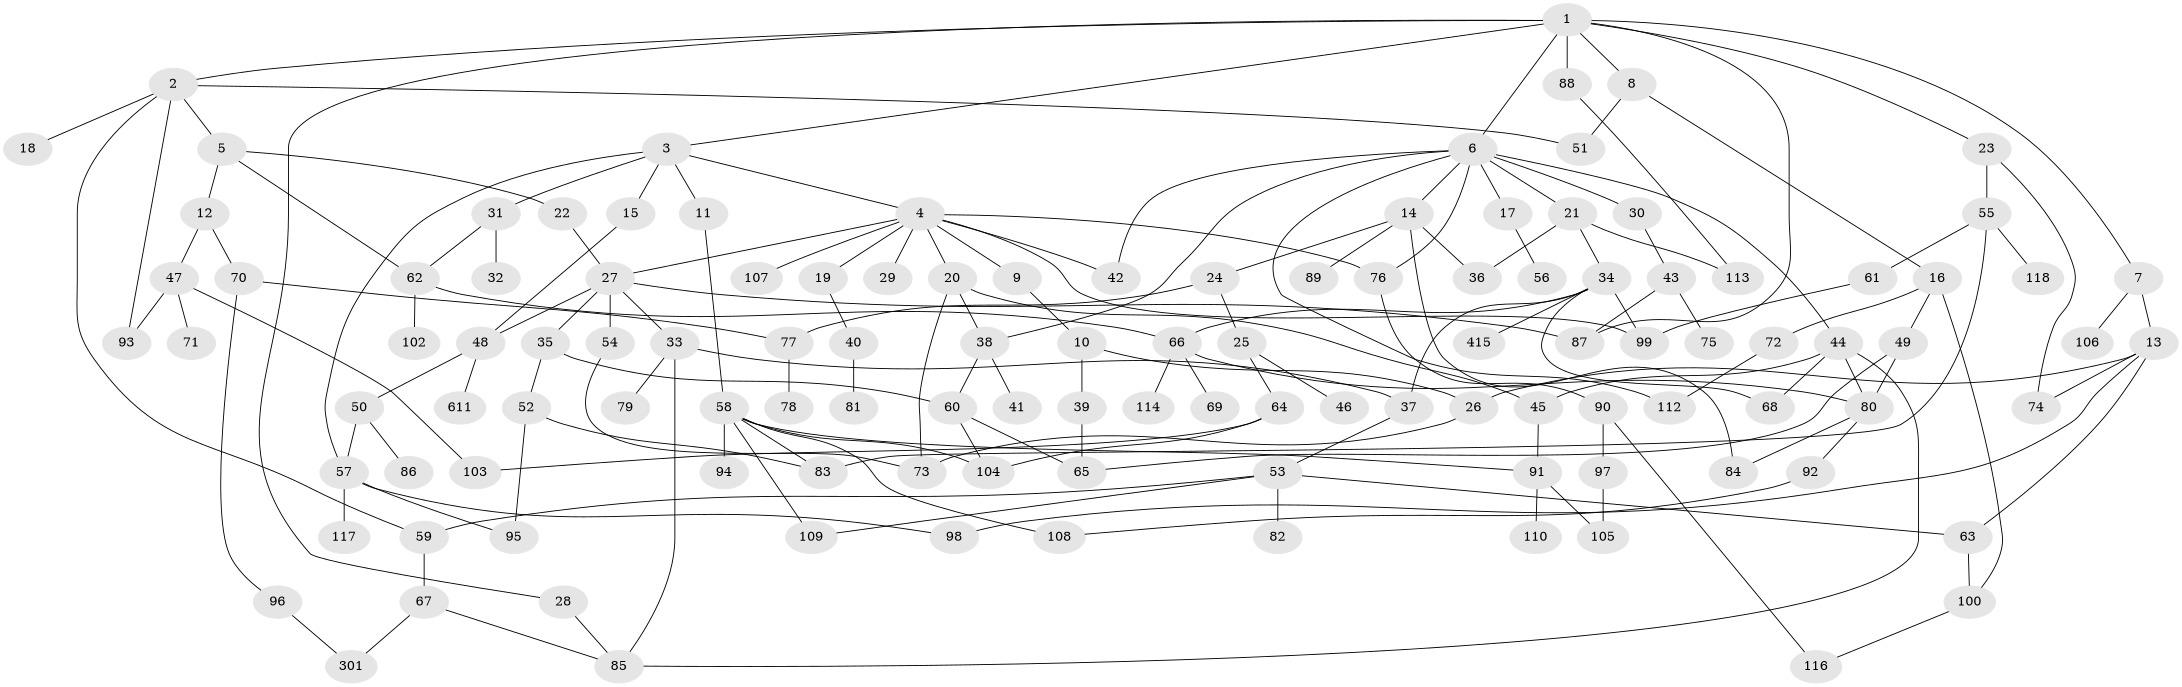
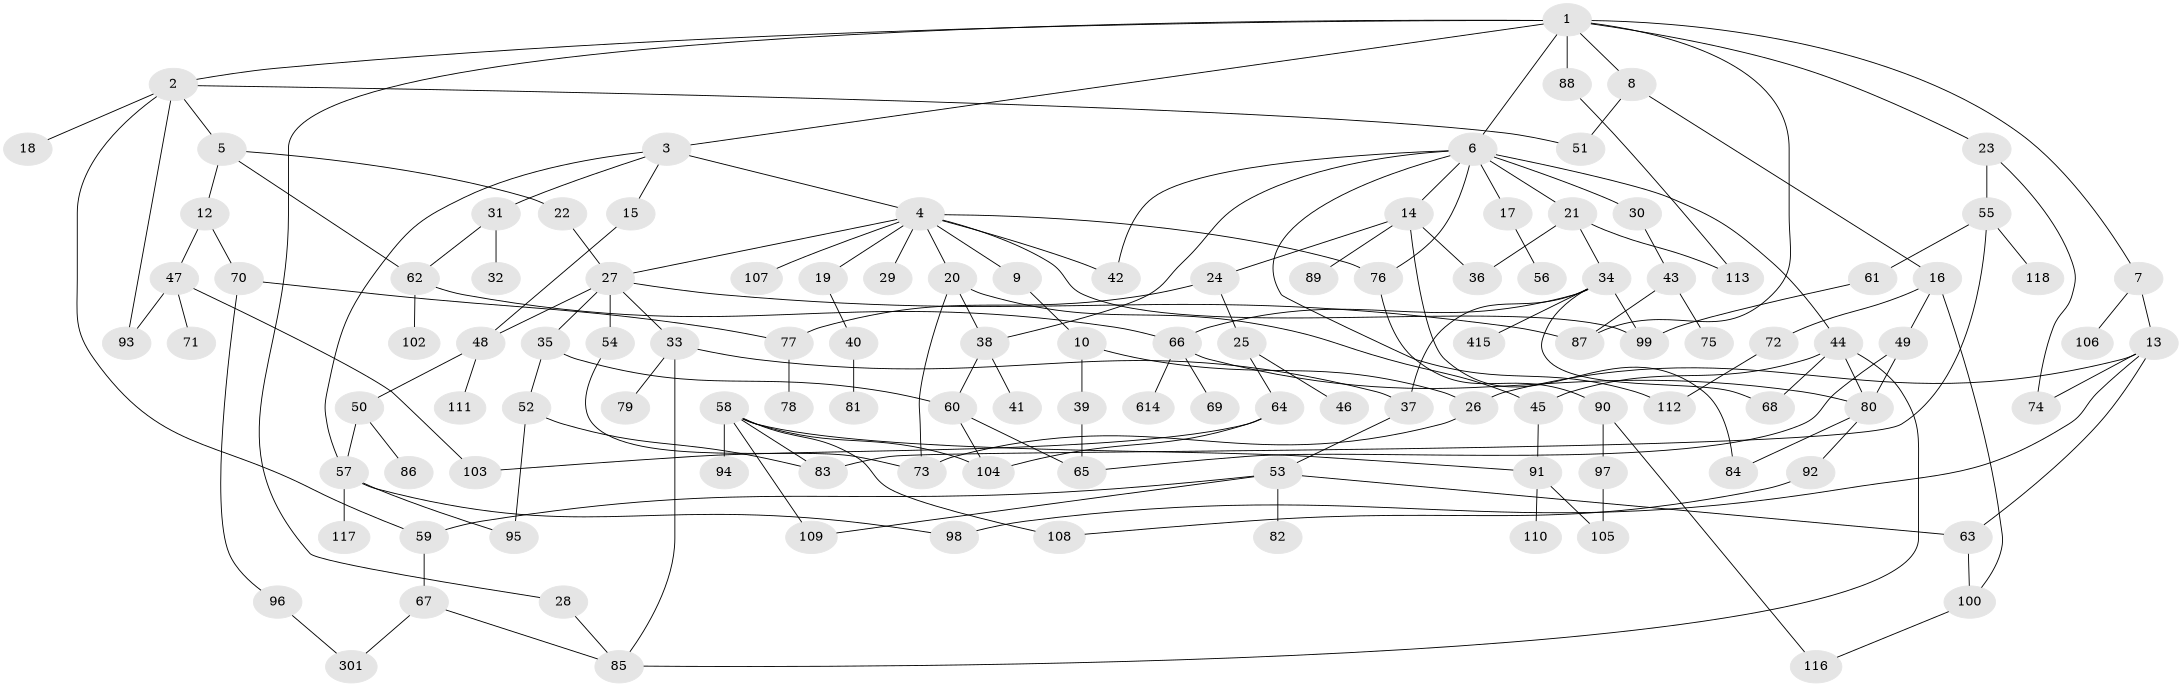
(704, 214) -> none
(460, 408) -> (460, 408)
(1148, 408) -> (1148, 408)
